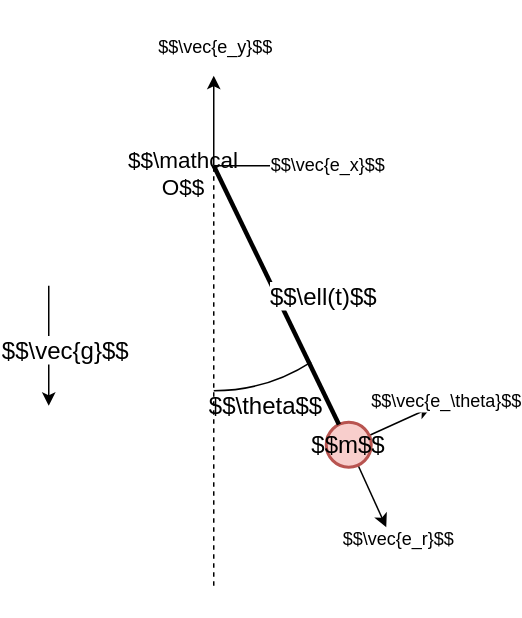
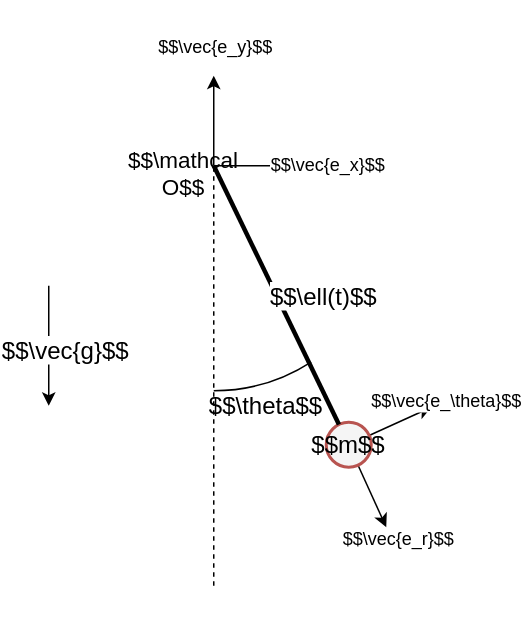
(349, 445) -> (349, 445)
